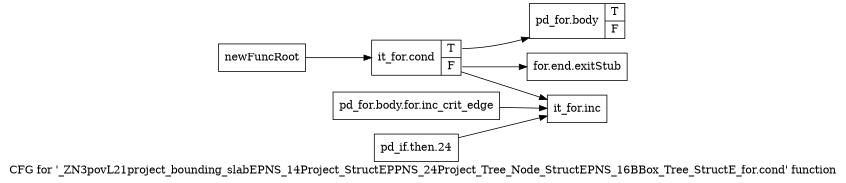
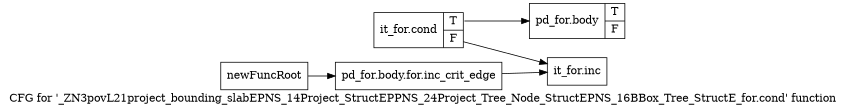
(335, 58) -> (318, 76)
(577, 67) -> none
(416, 148) -> none
